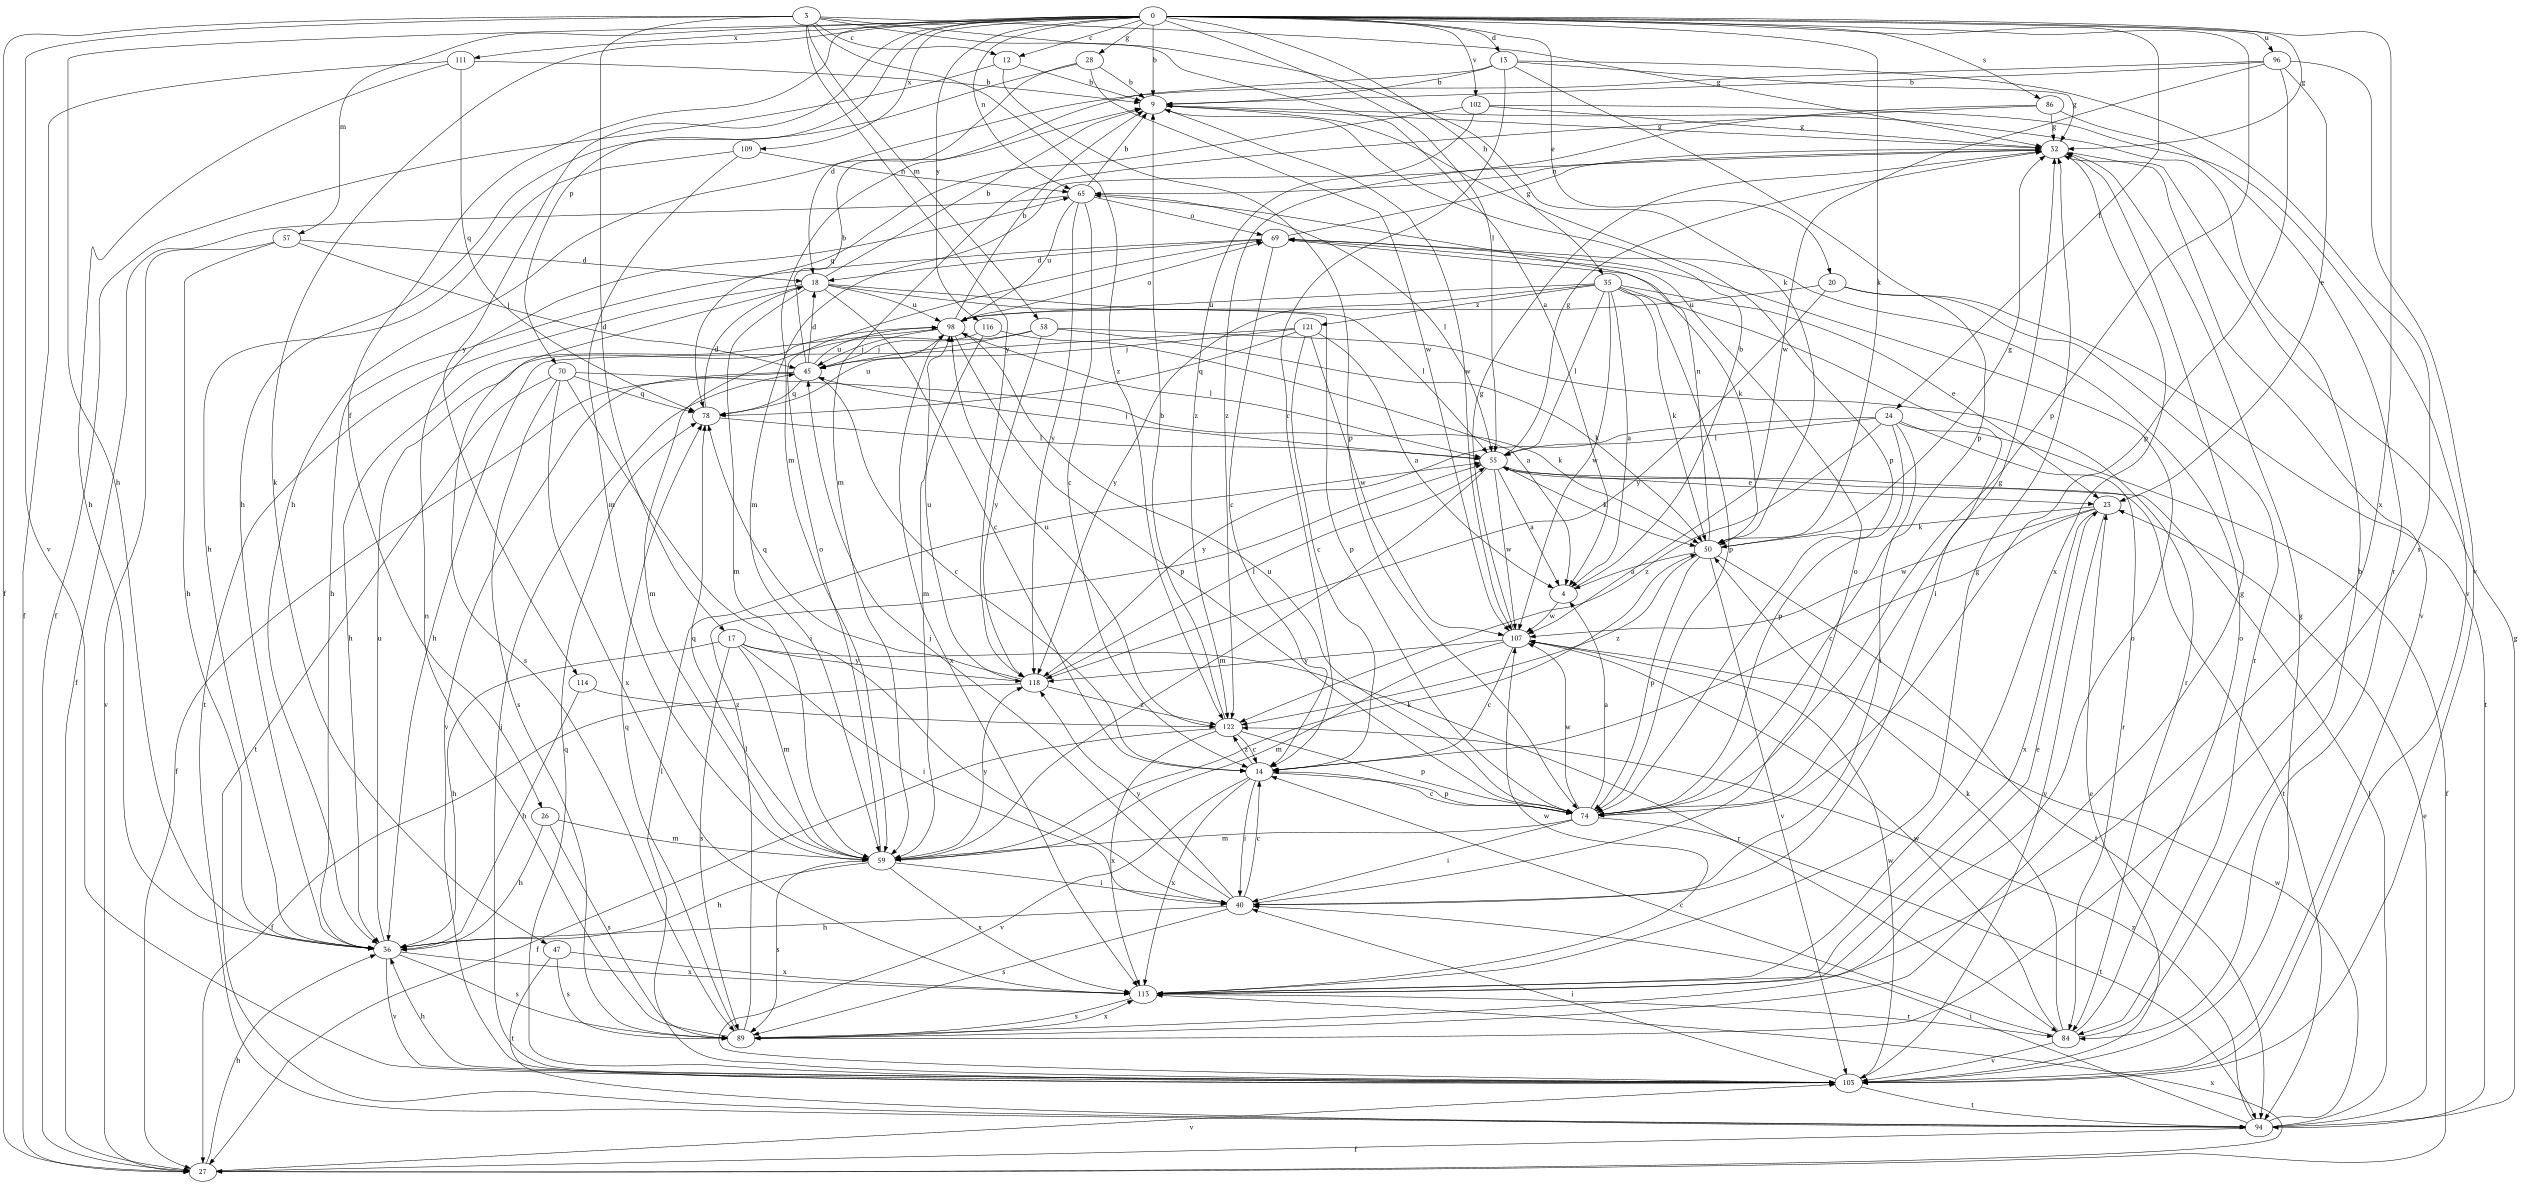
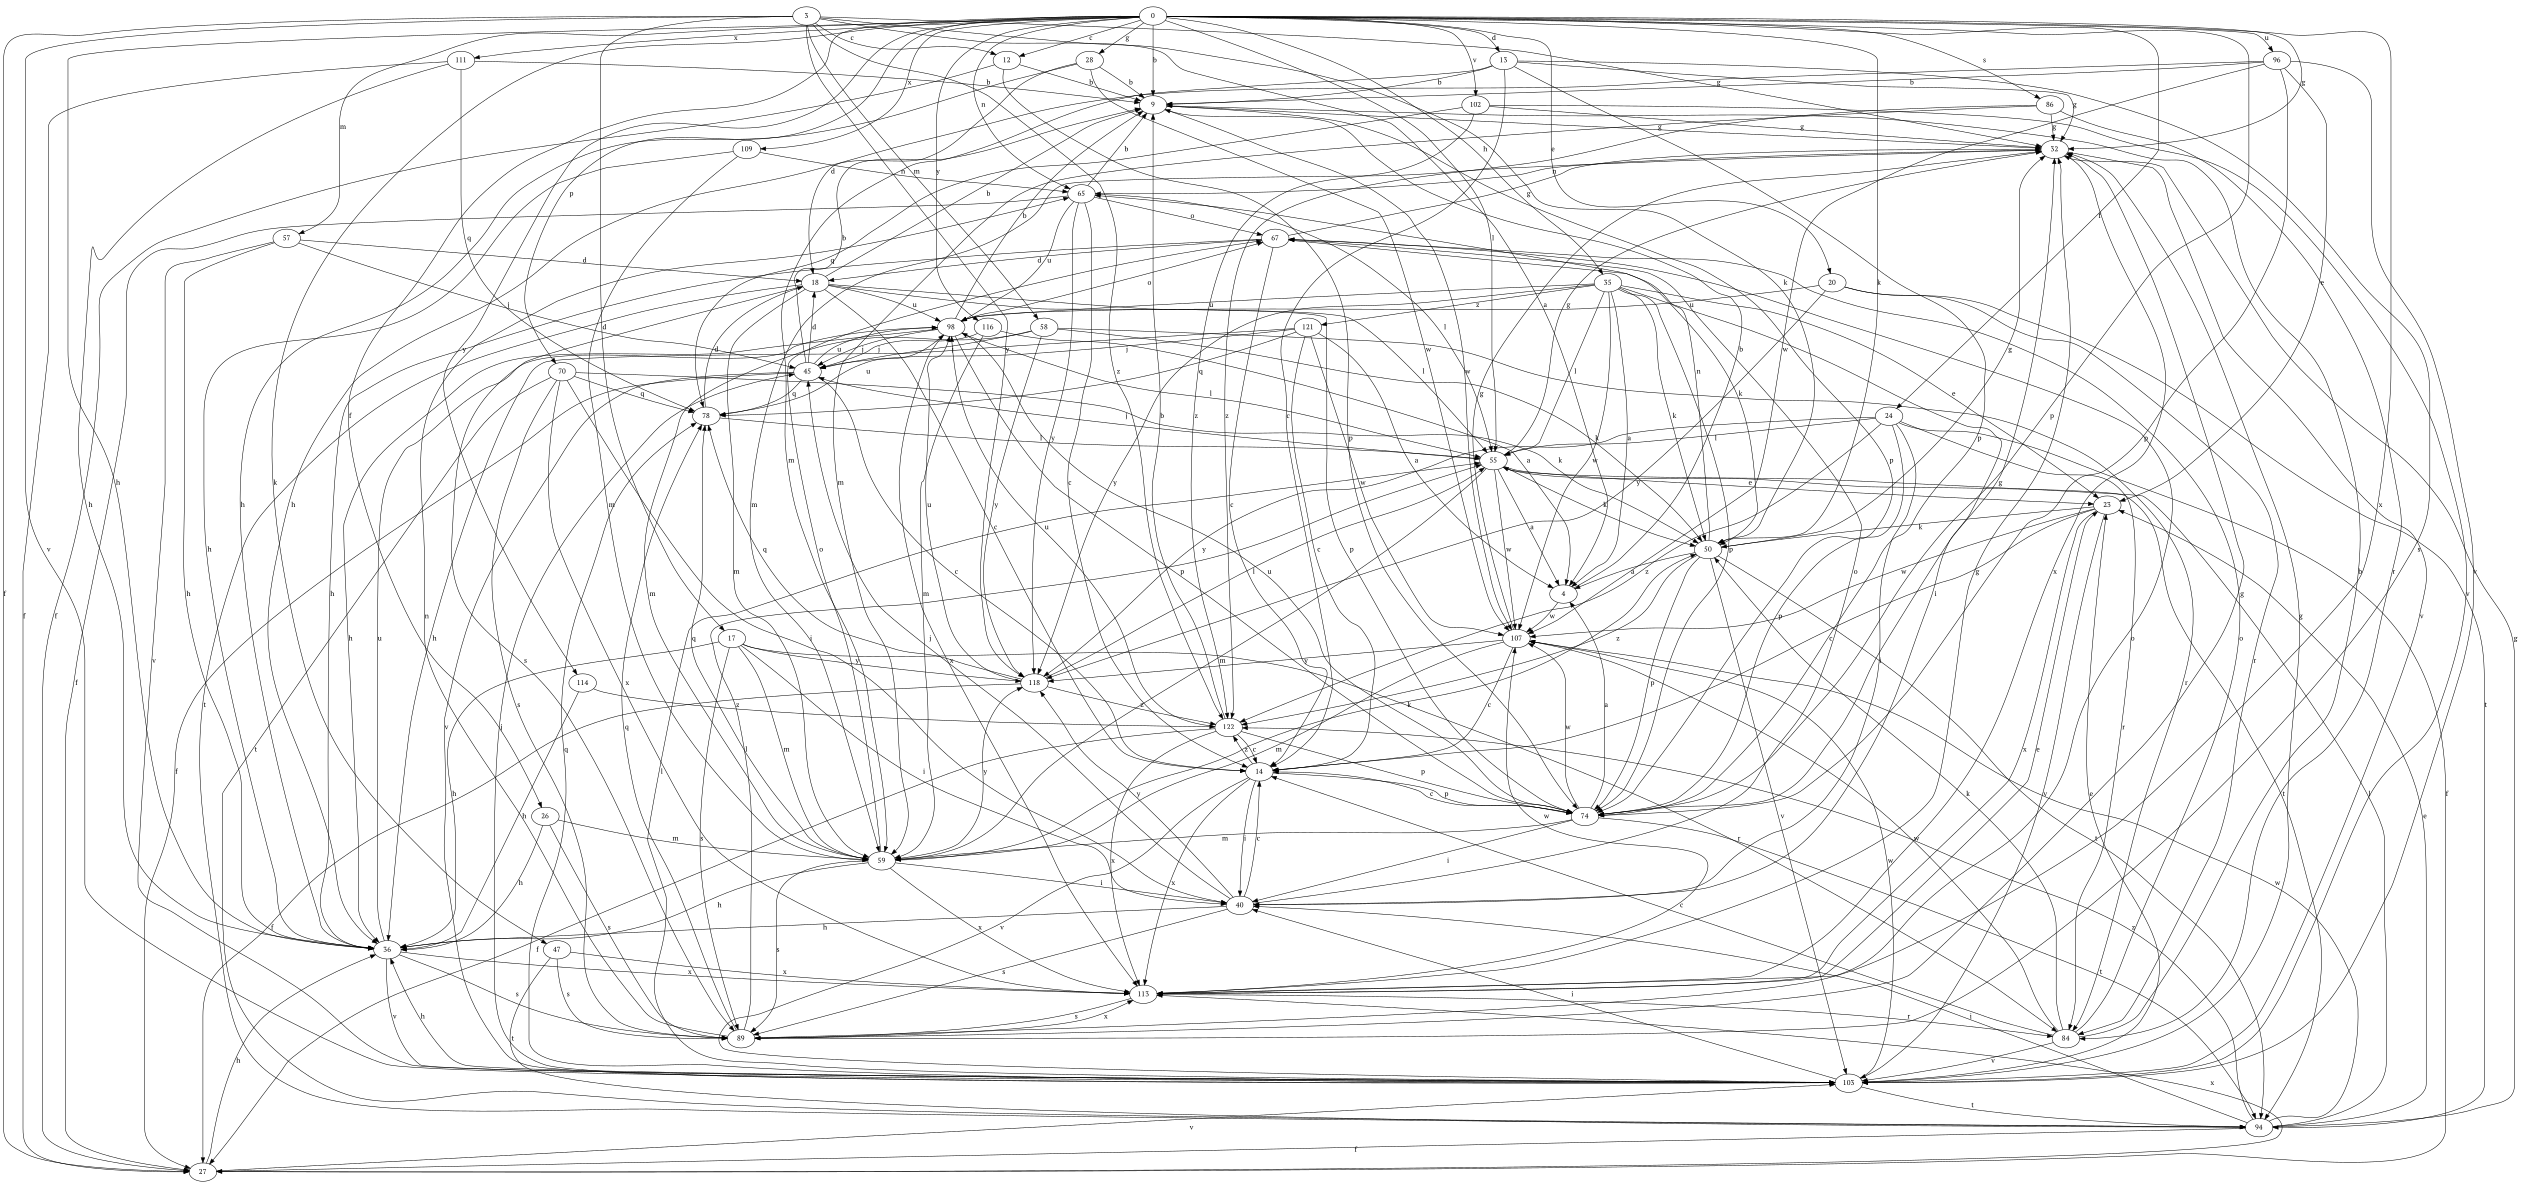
(1275, 238) -> (1275, 238)
(104, 678) -> (353, 1034)
